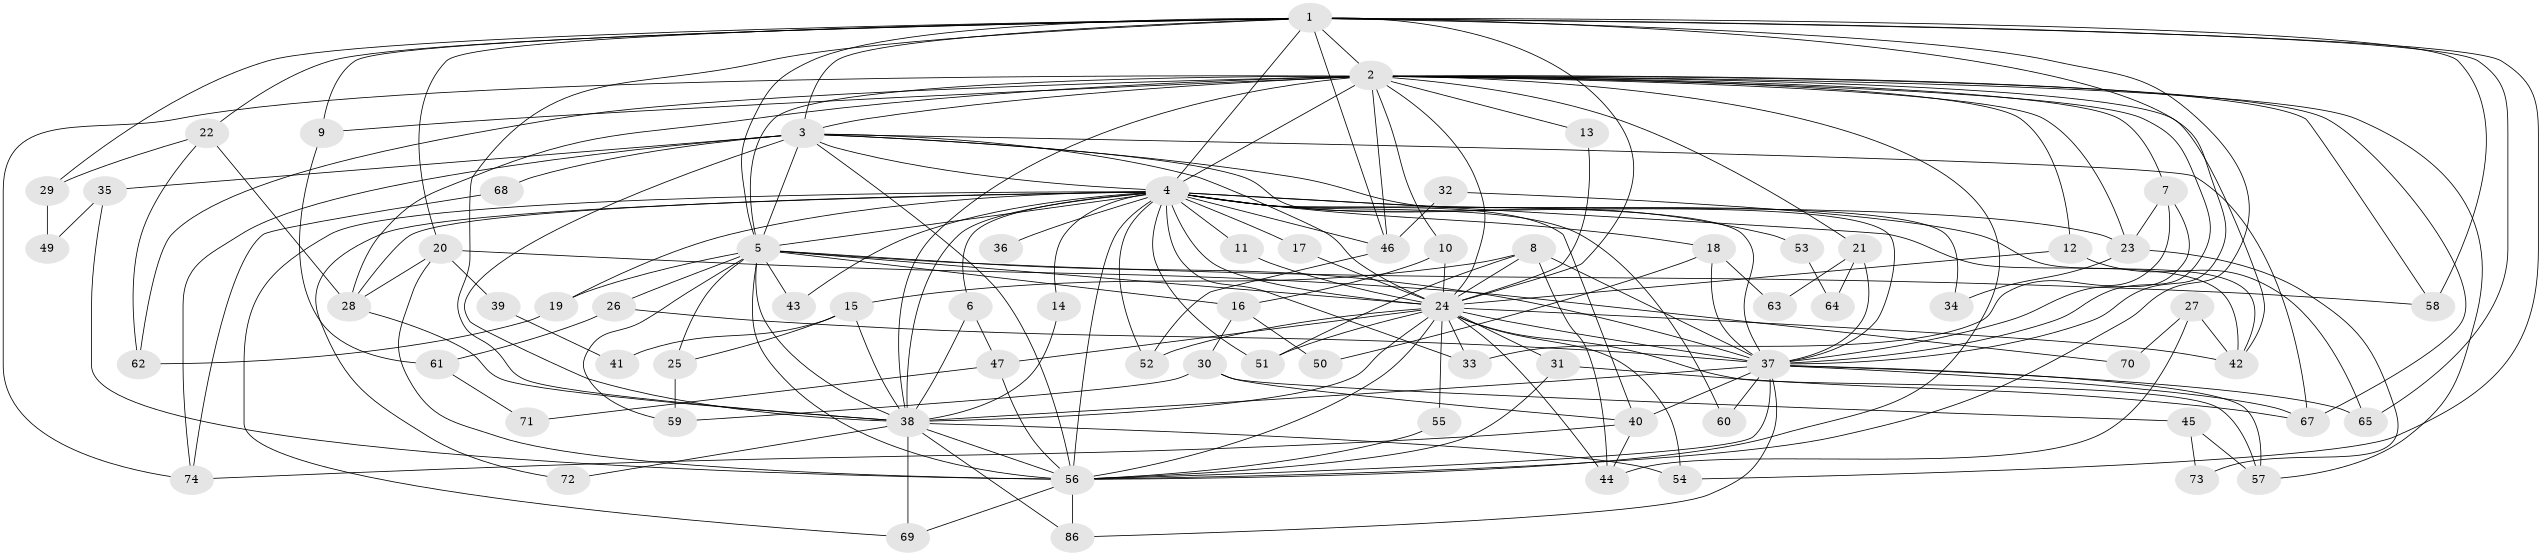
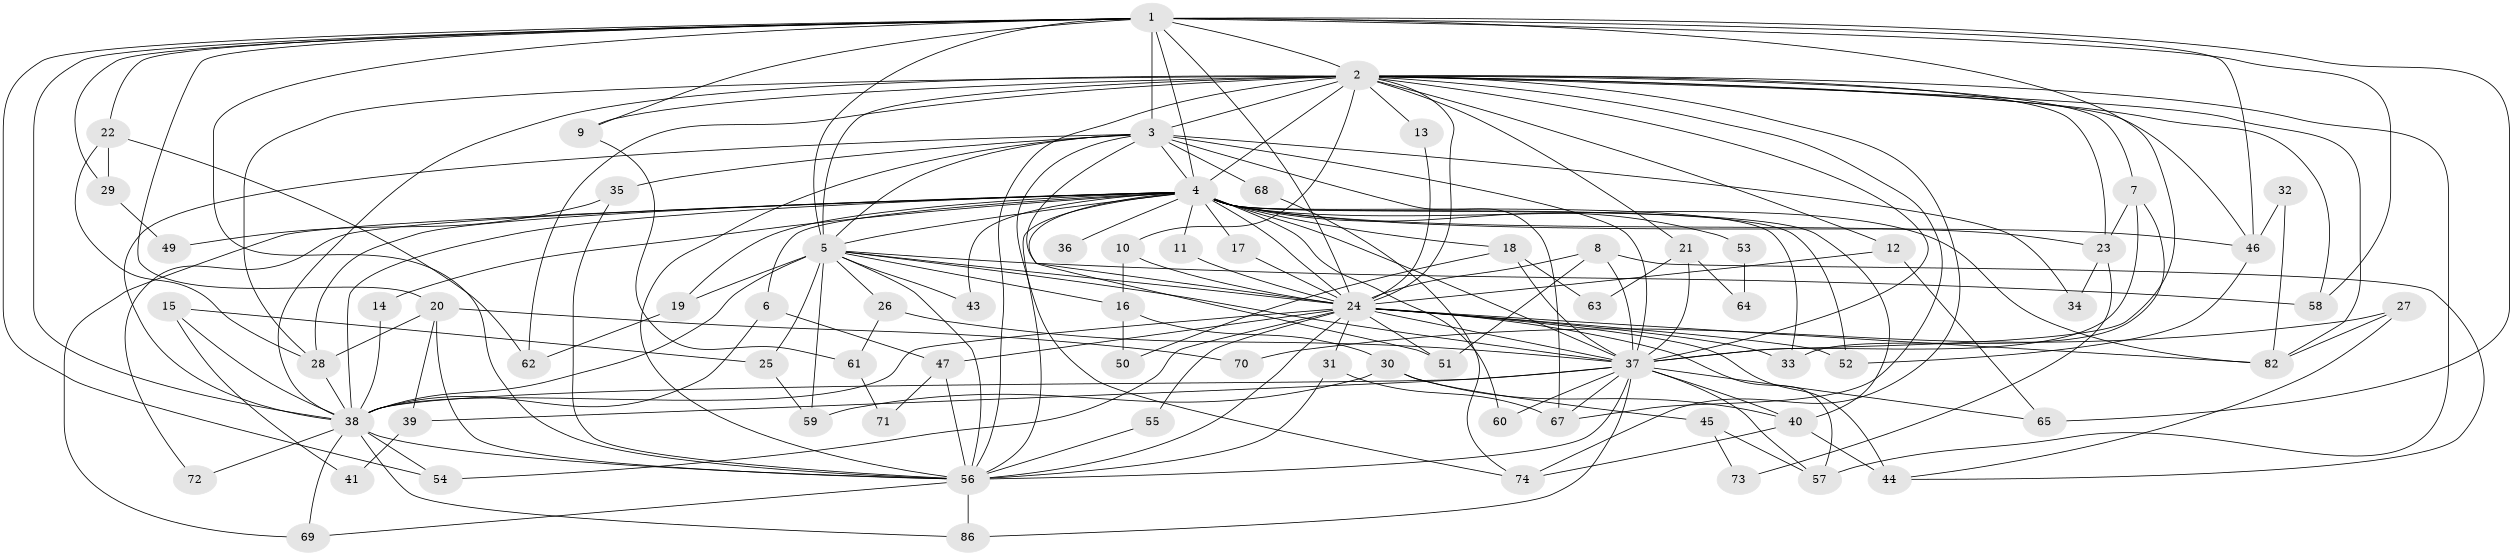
(1194, 281) -> none
(2237, 364) -> (2272, 364)
none -> (992, 399)
